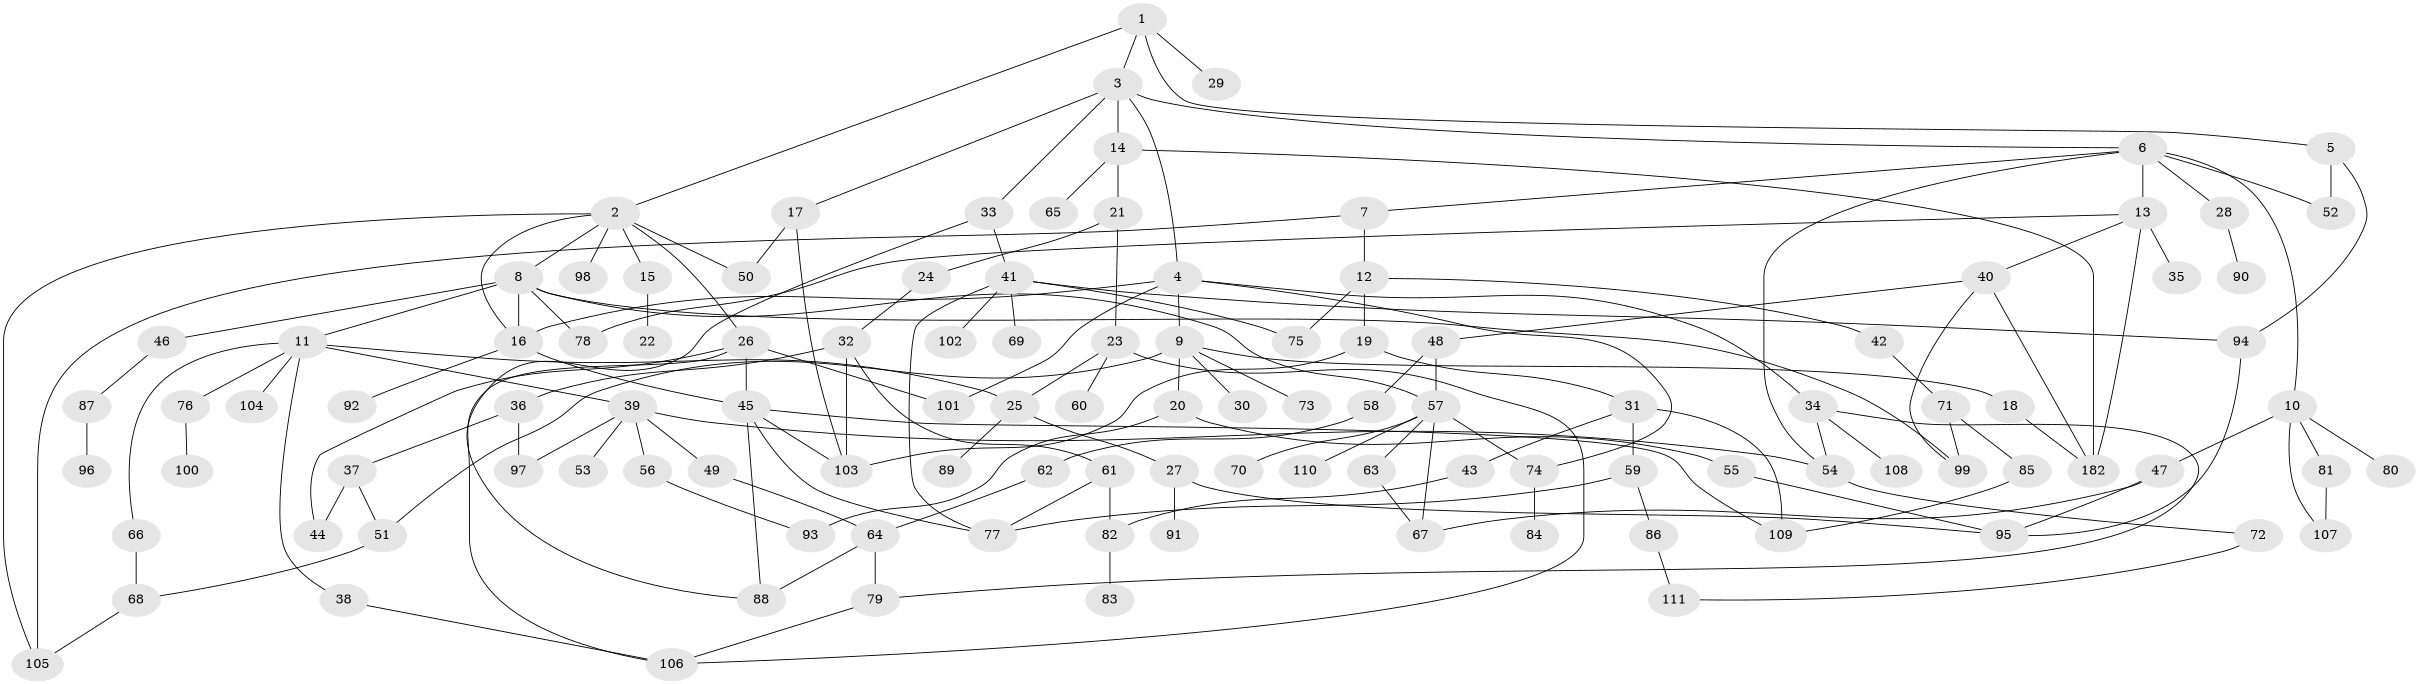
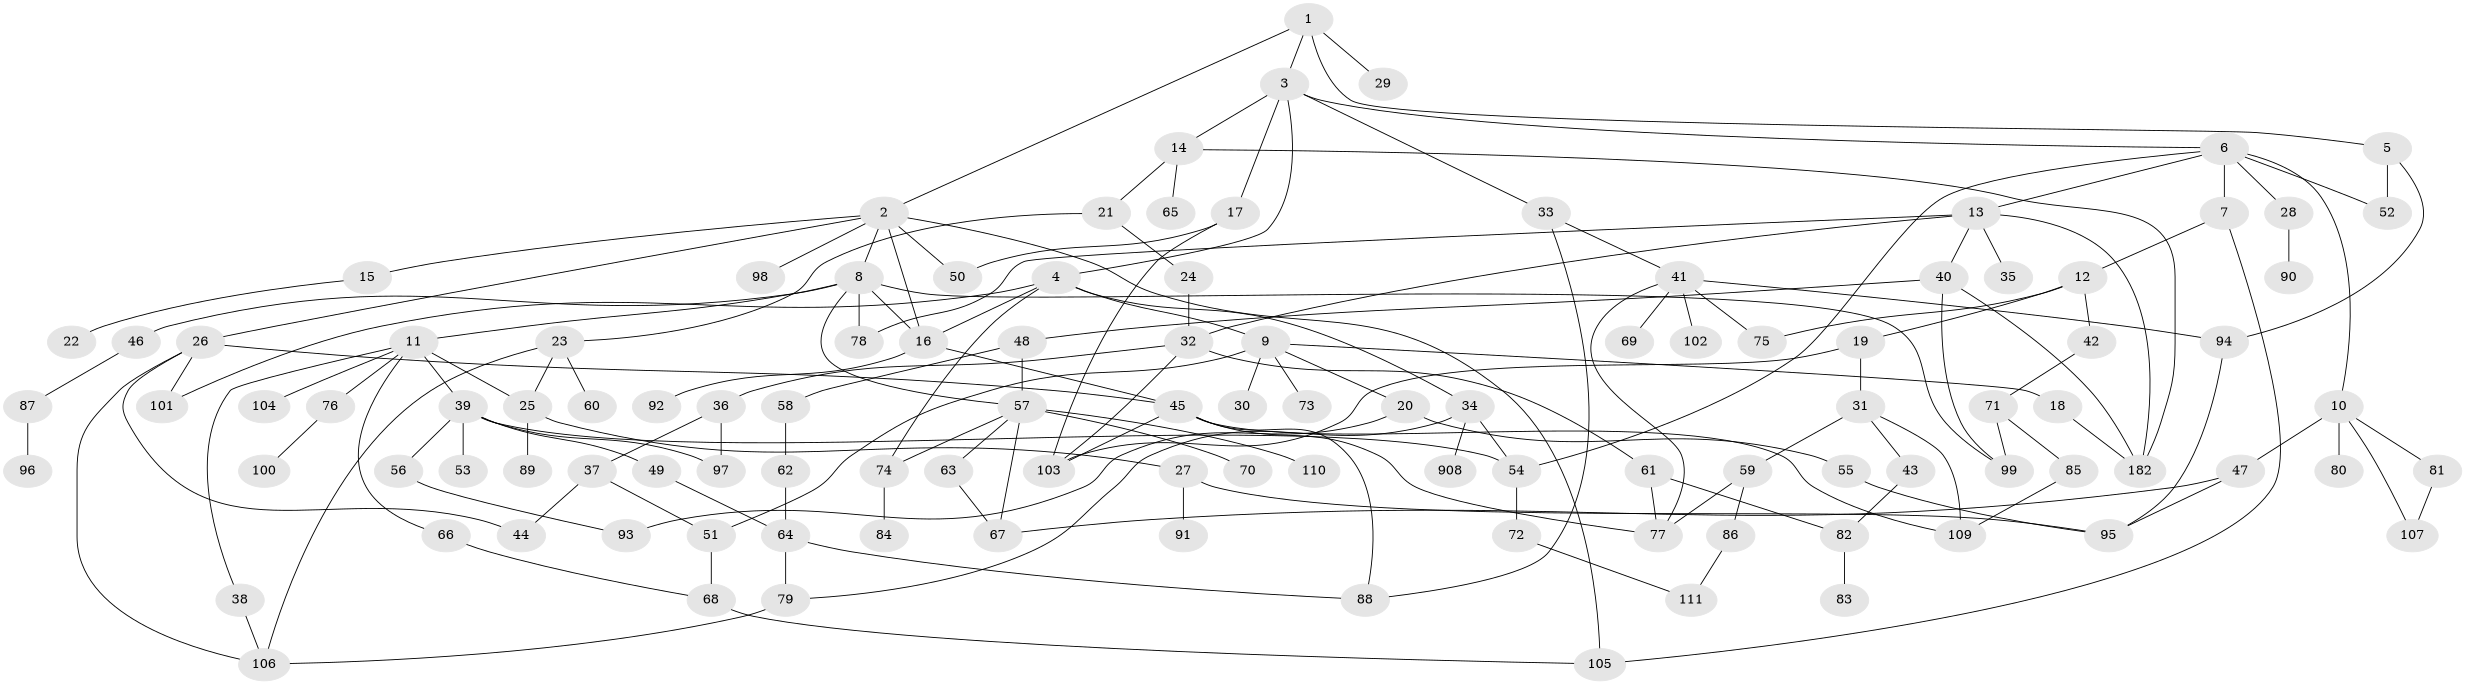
none -> (1578, 261)
(1896, 471) -> (1450, 471)
